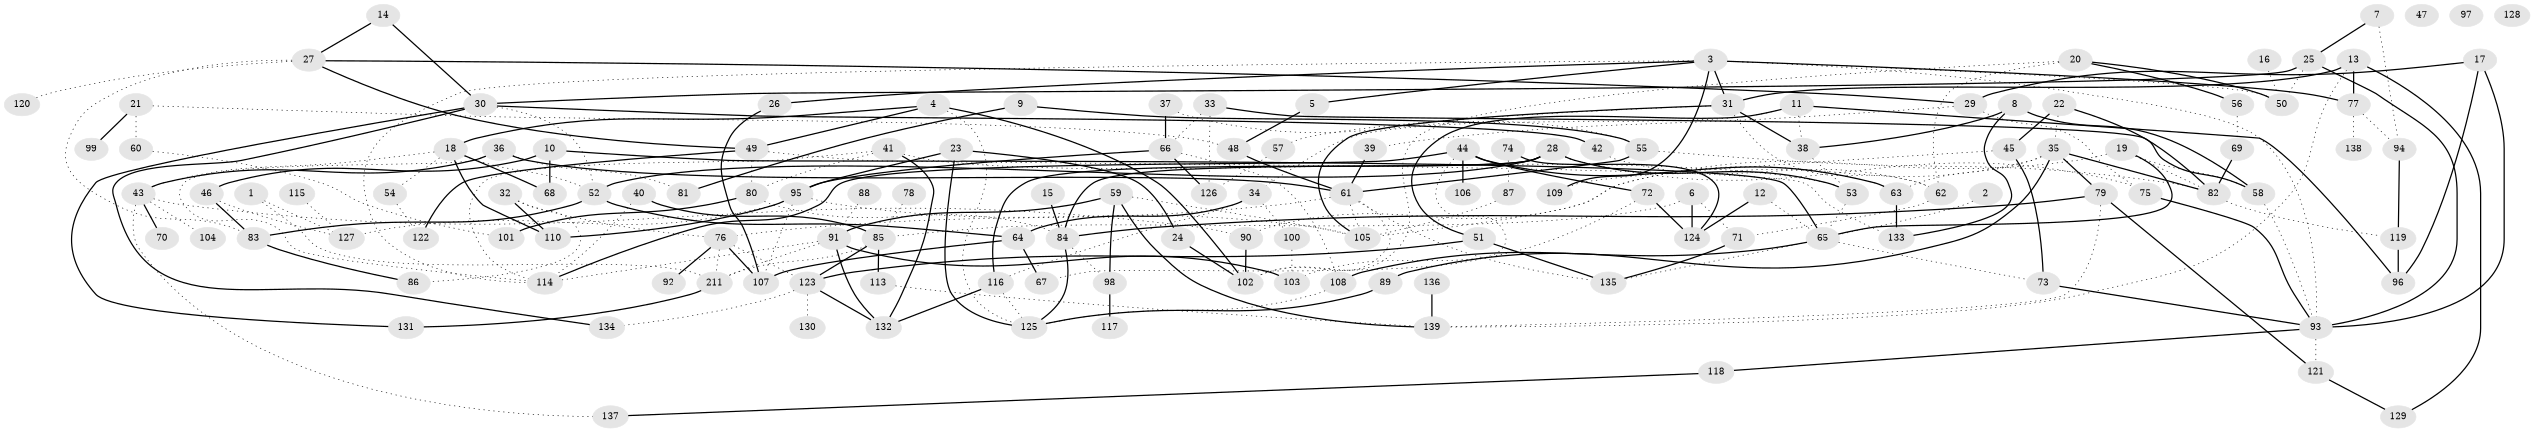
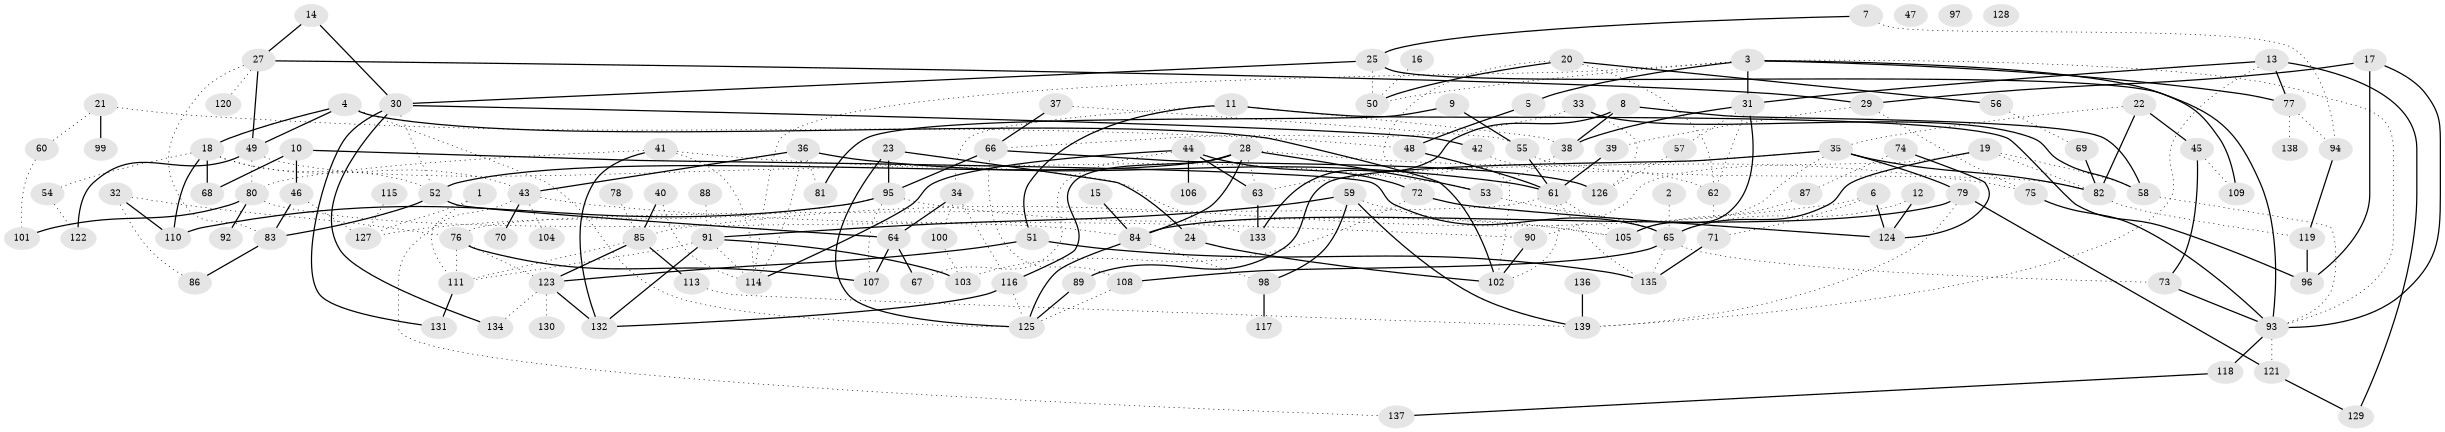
(775, 105) -> none
(690, 265) -> (239, 216)
(715, 283) -> (456, 283)
